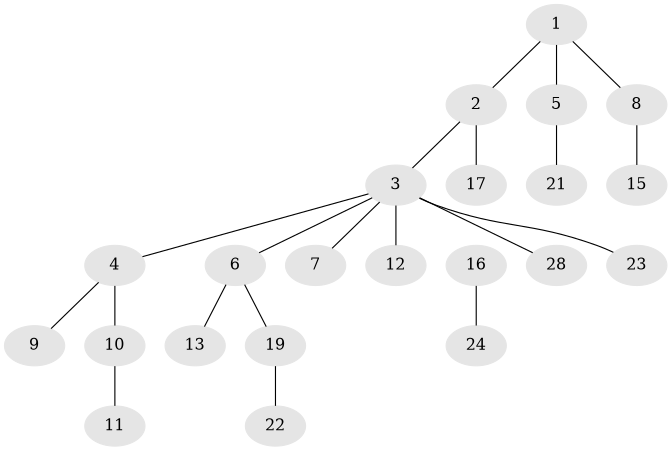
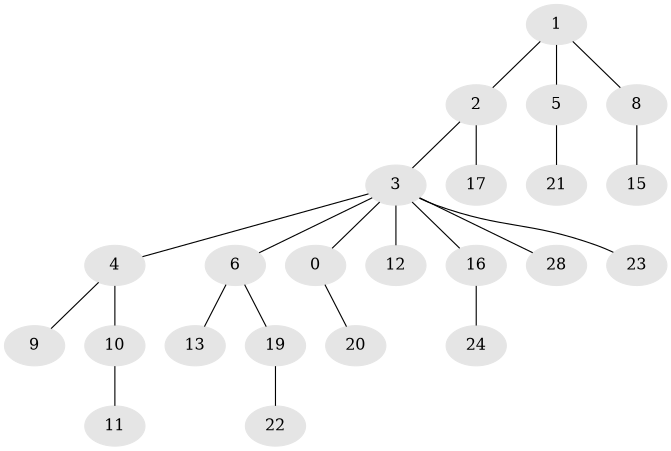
none -> (436, 225)
(316, 265) -> (316, 265)
none -> (356, 346)
